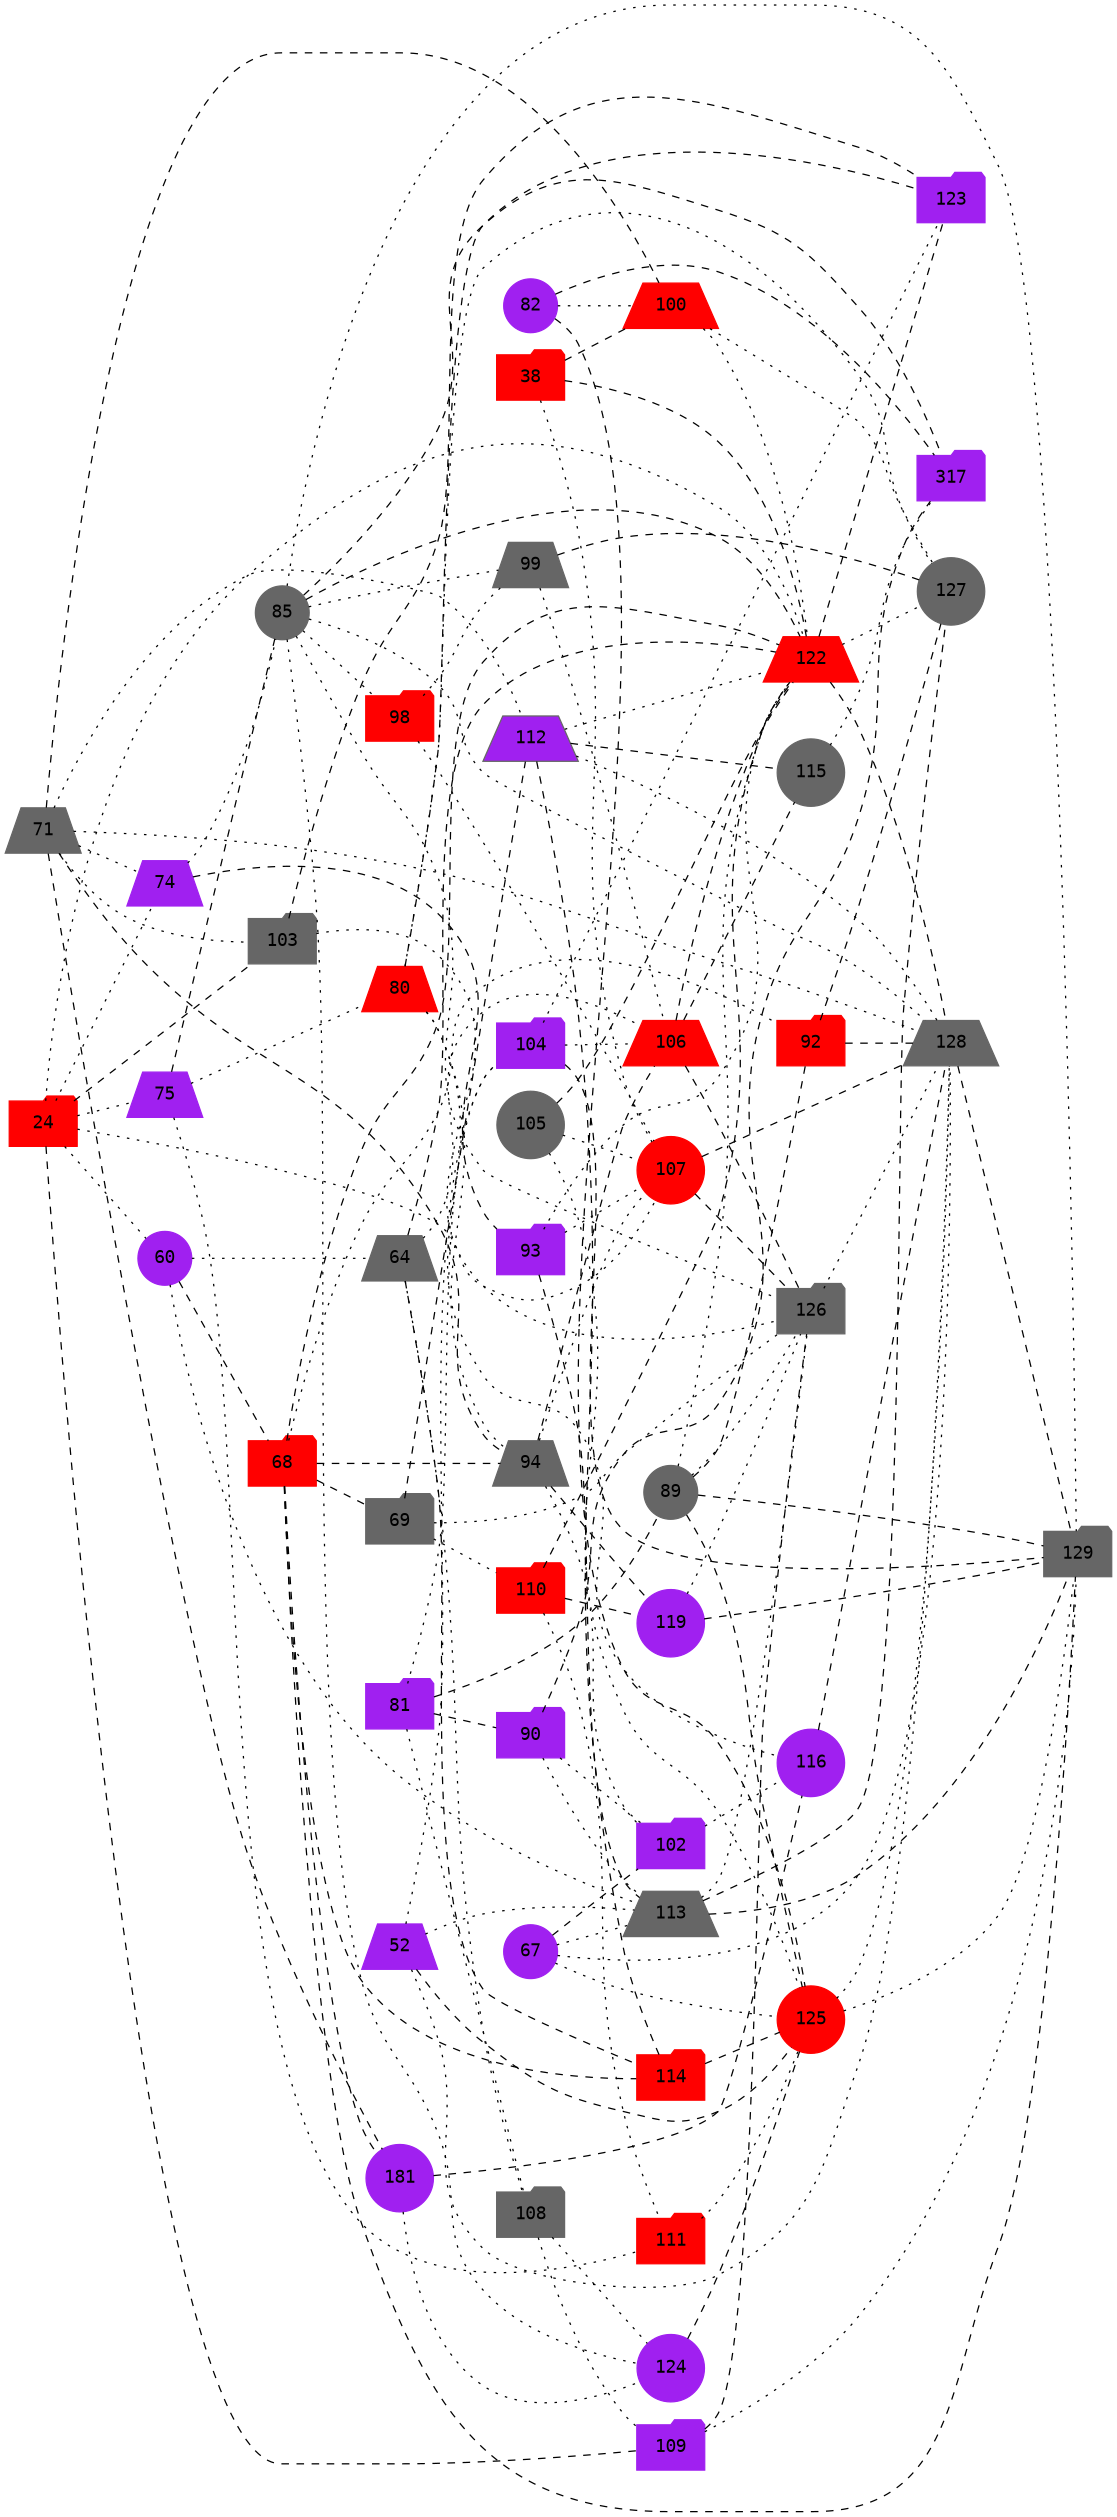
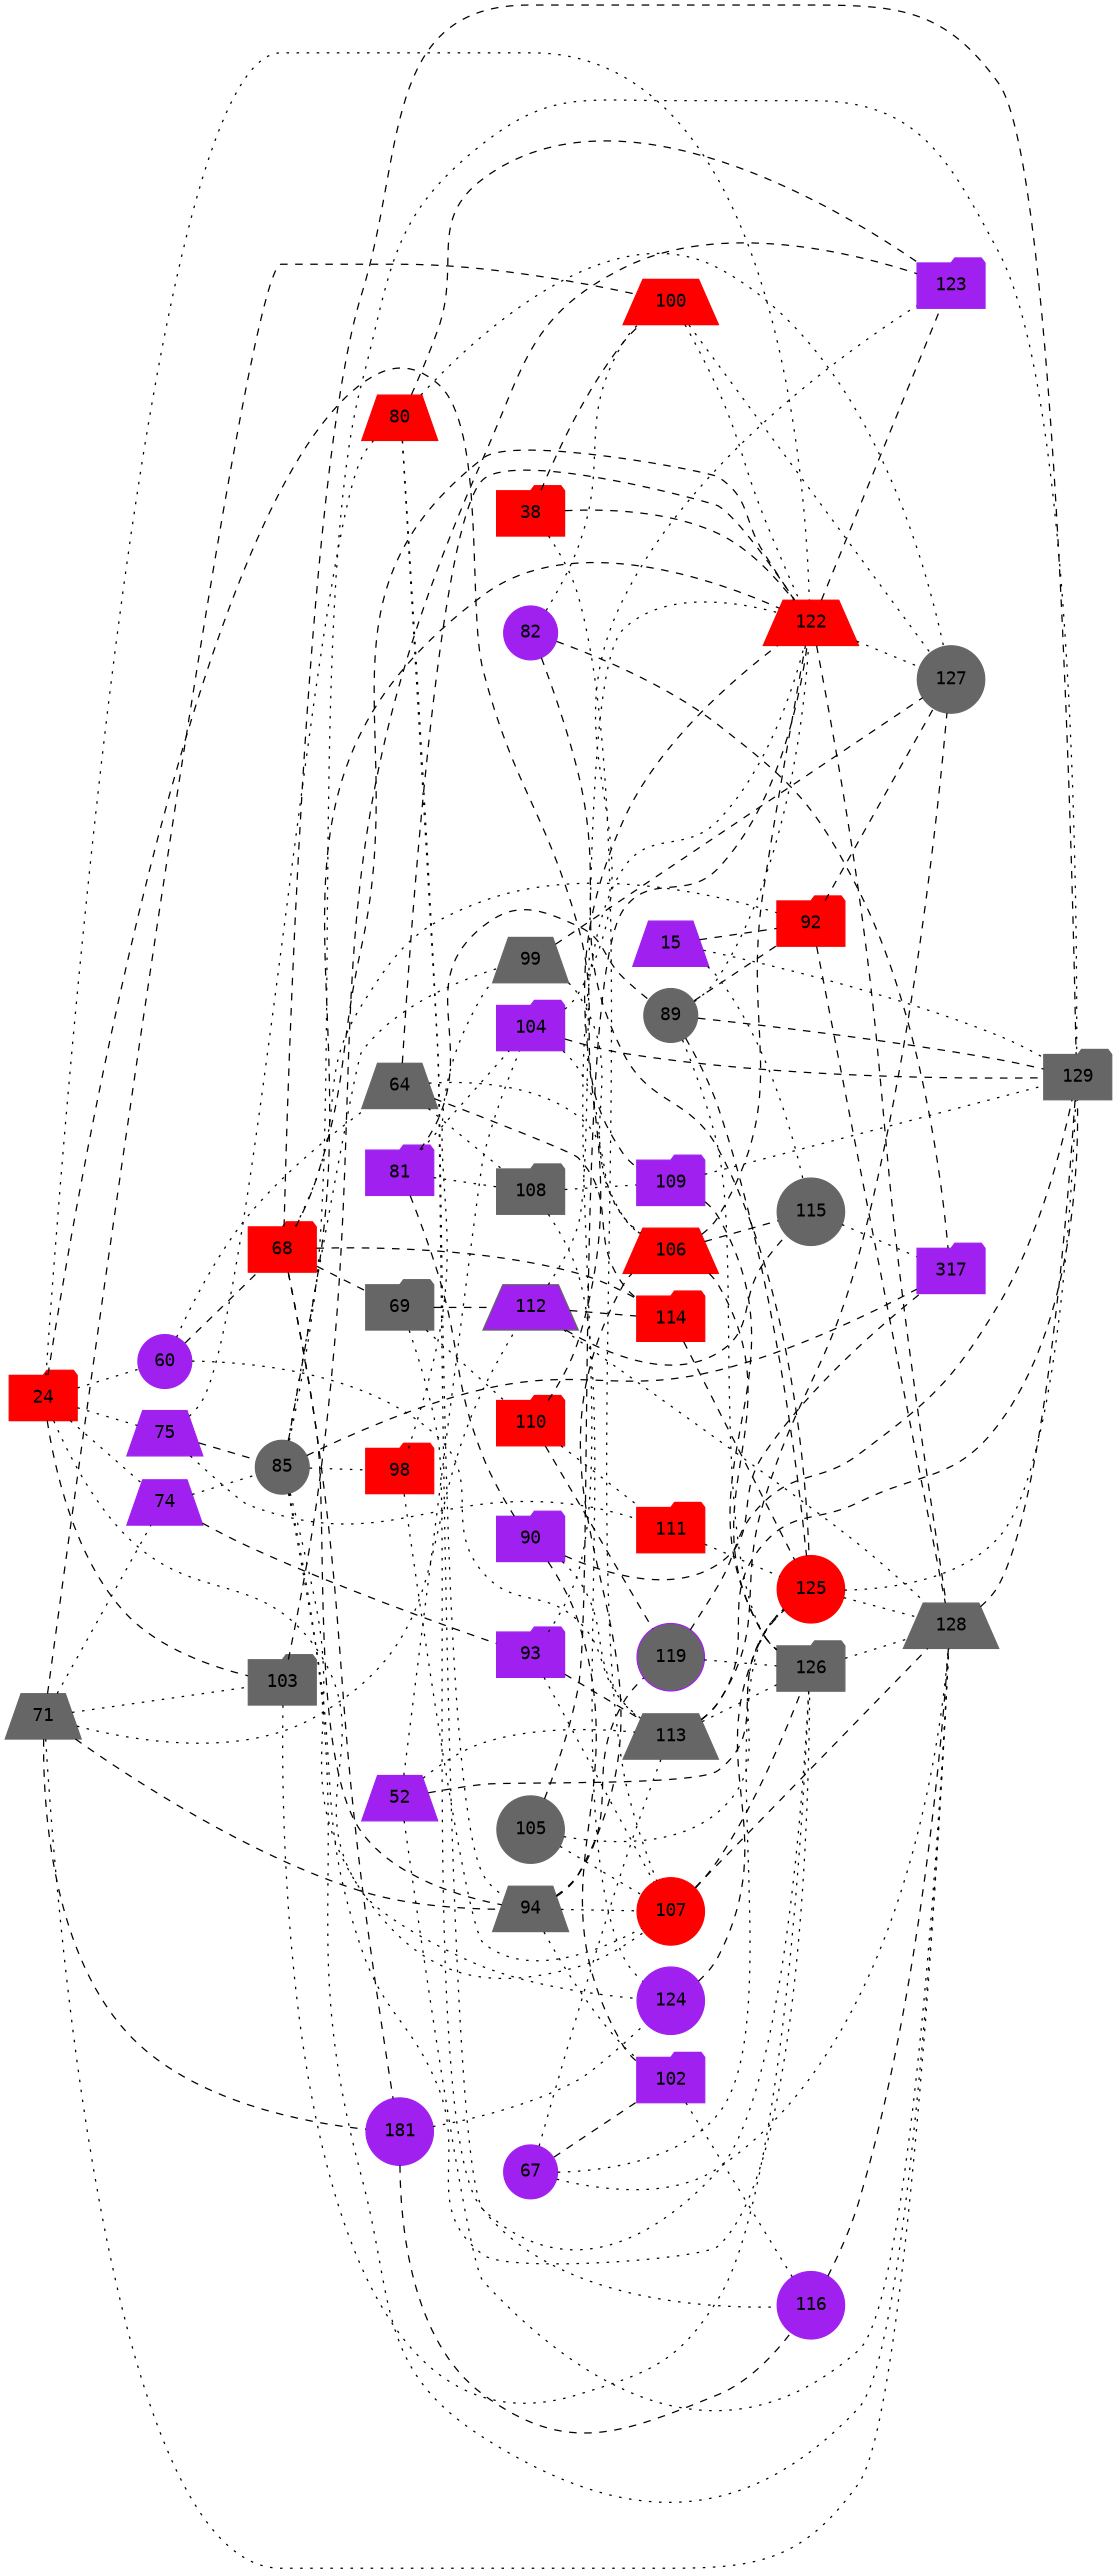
none -> (671, 944)
(671, 1623) -> (671, 1657)
(609, 1797) -> (589, 1826)
